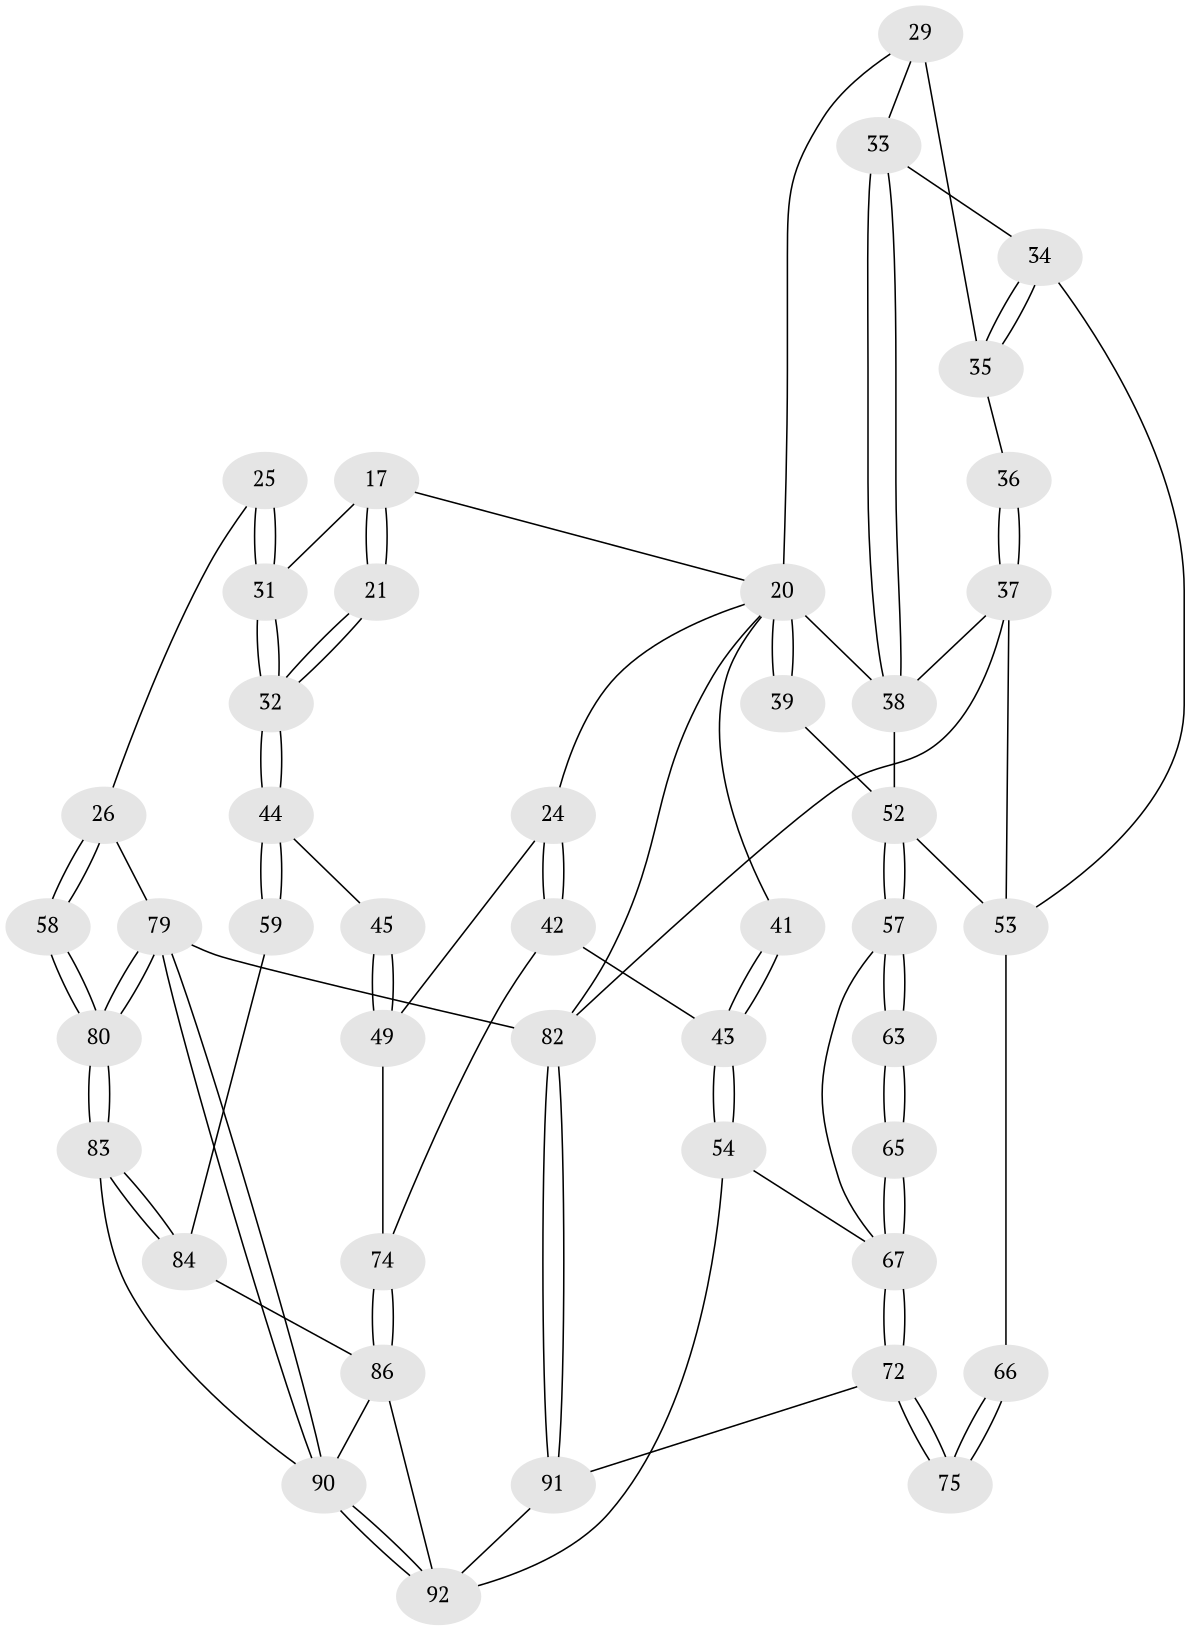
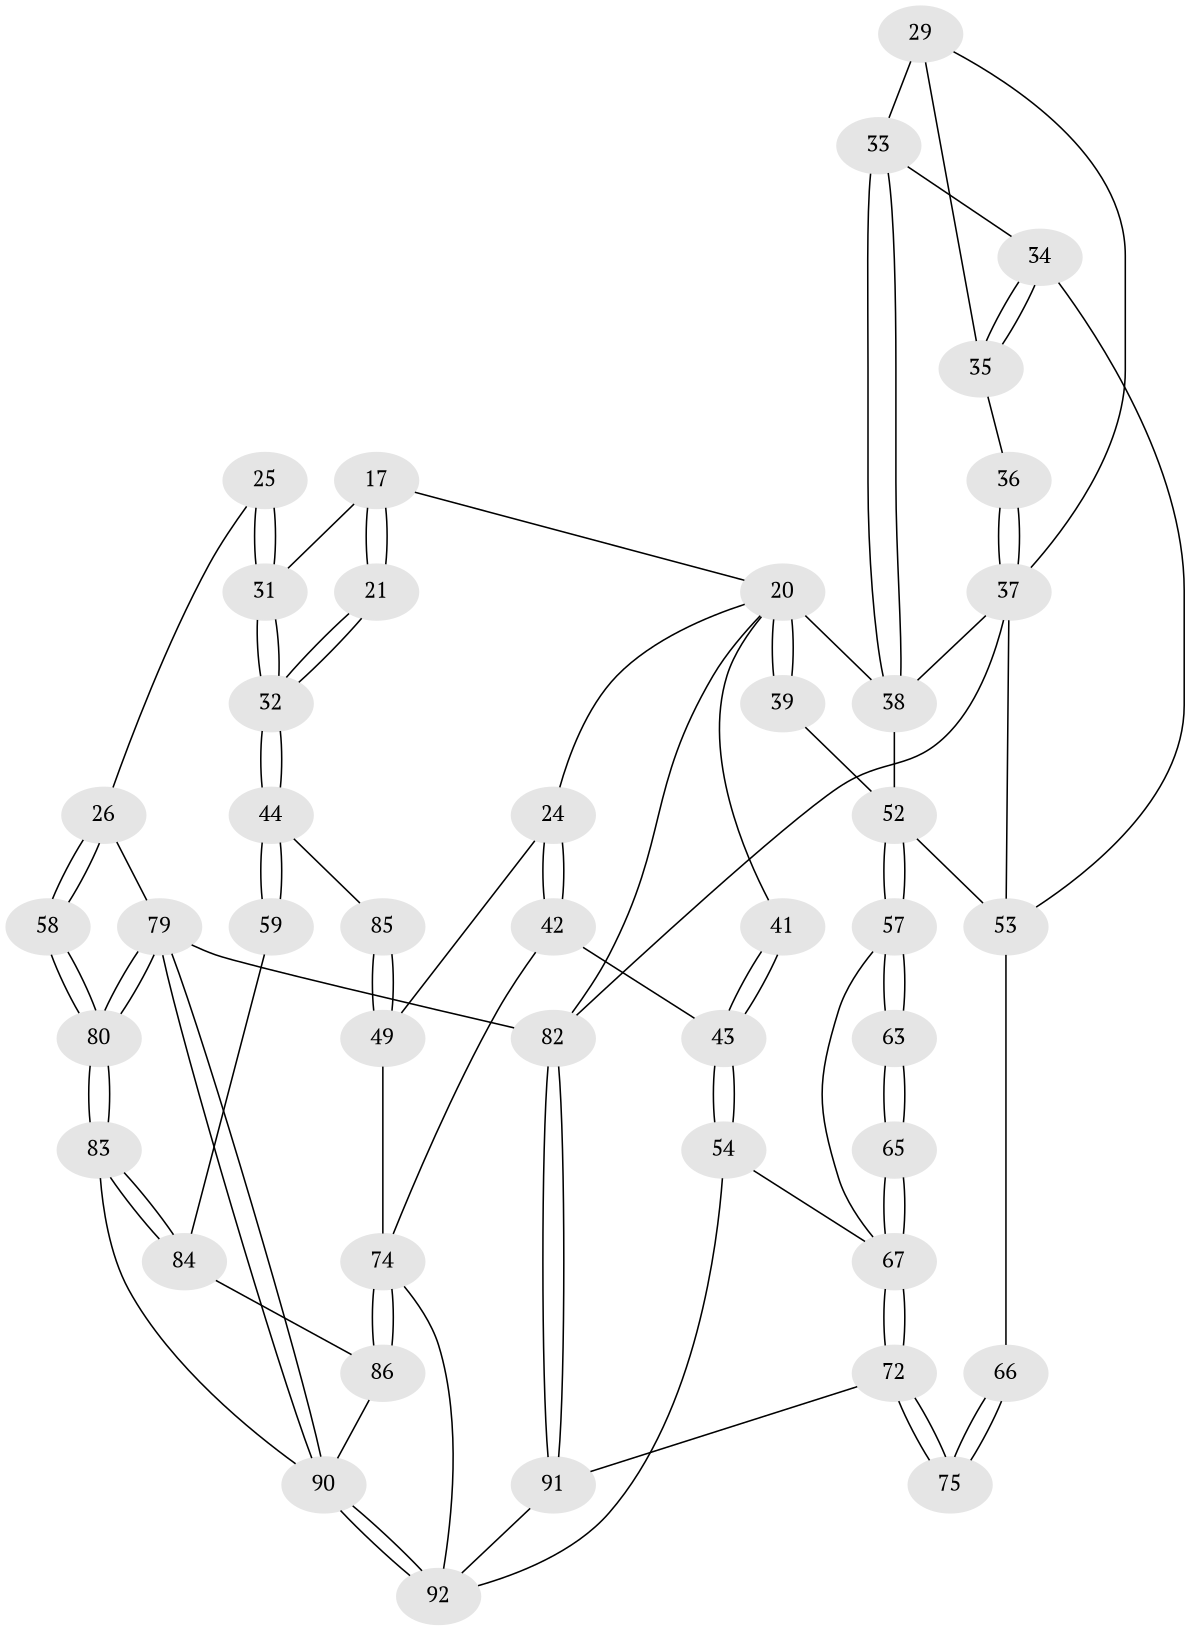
(787, 291) -> (1125, 285)
(383, 927) -> (383, 927)
(411, 1485) -> (452, 1422)
